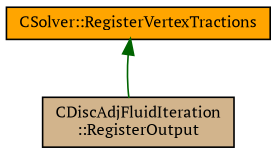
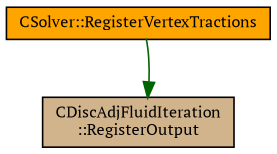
(127, 76) -> (149, 60)
